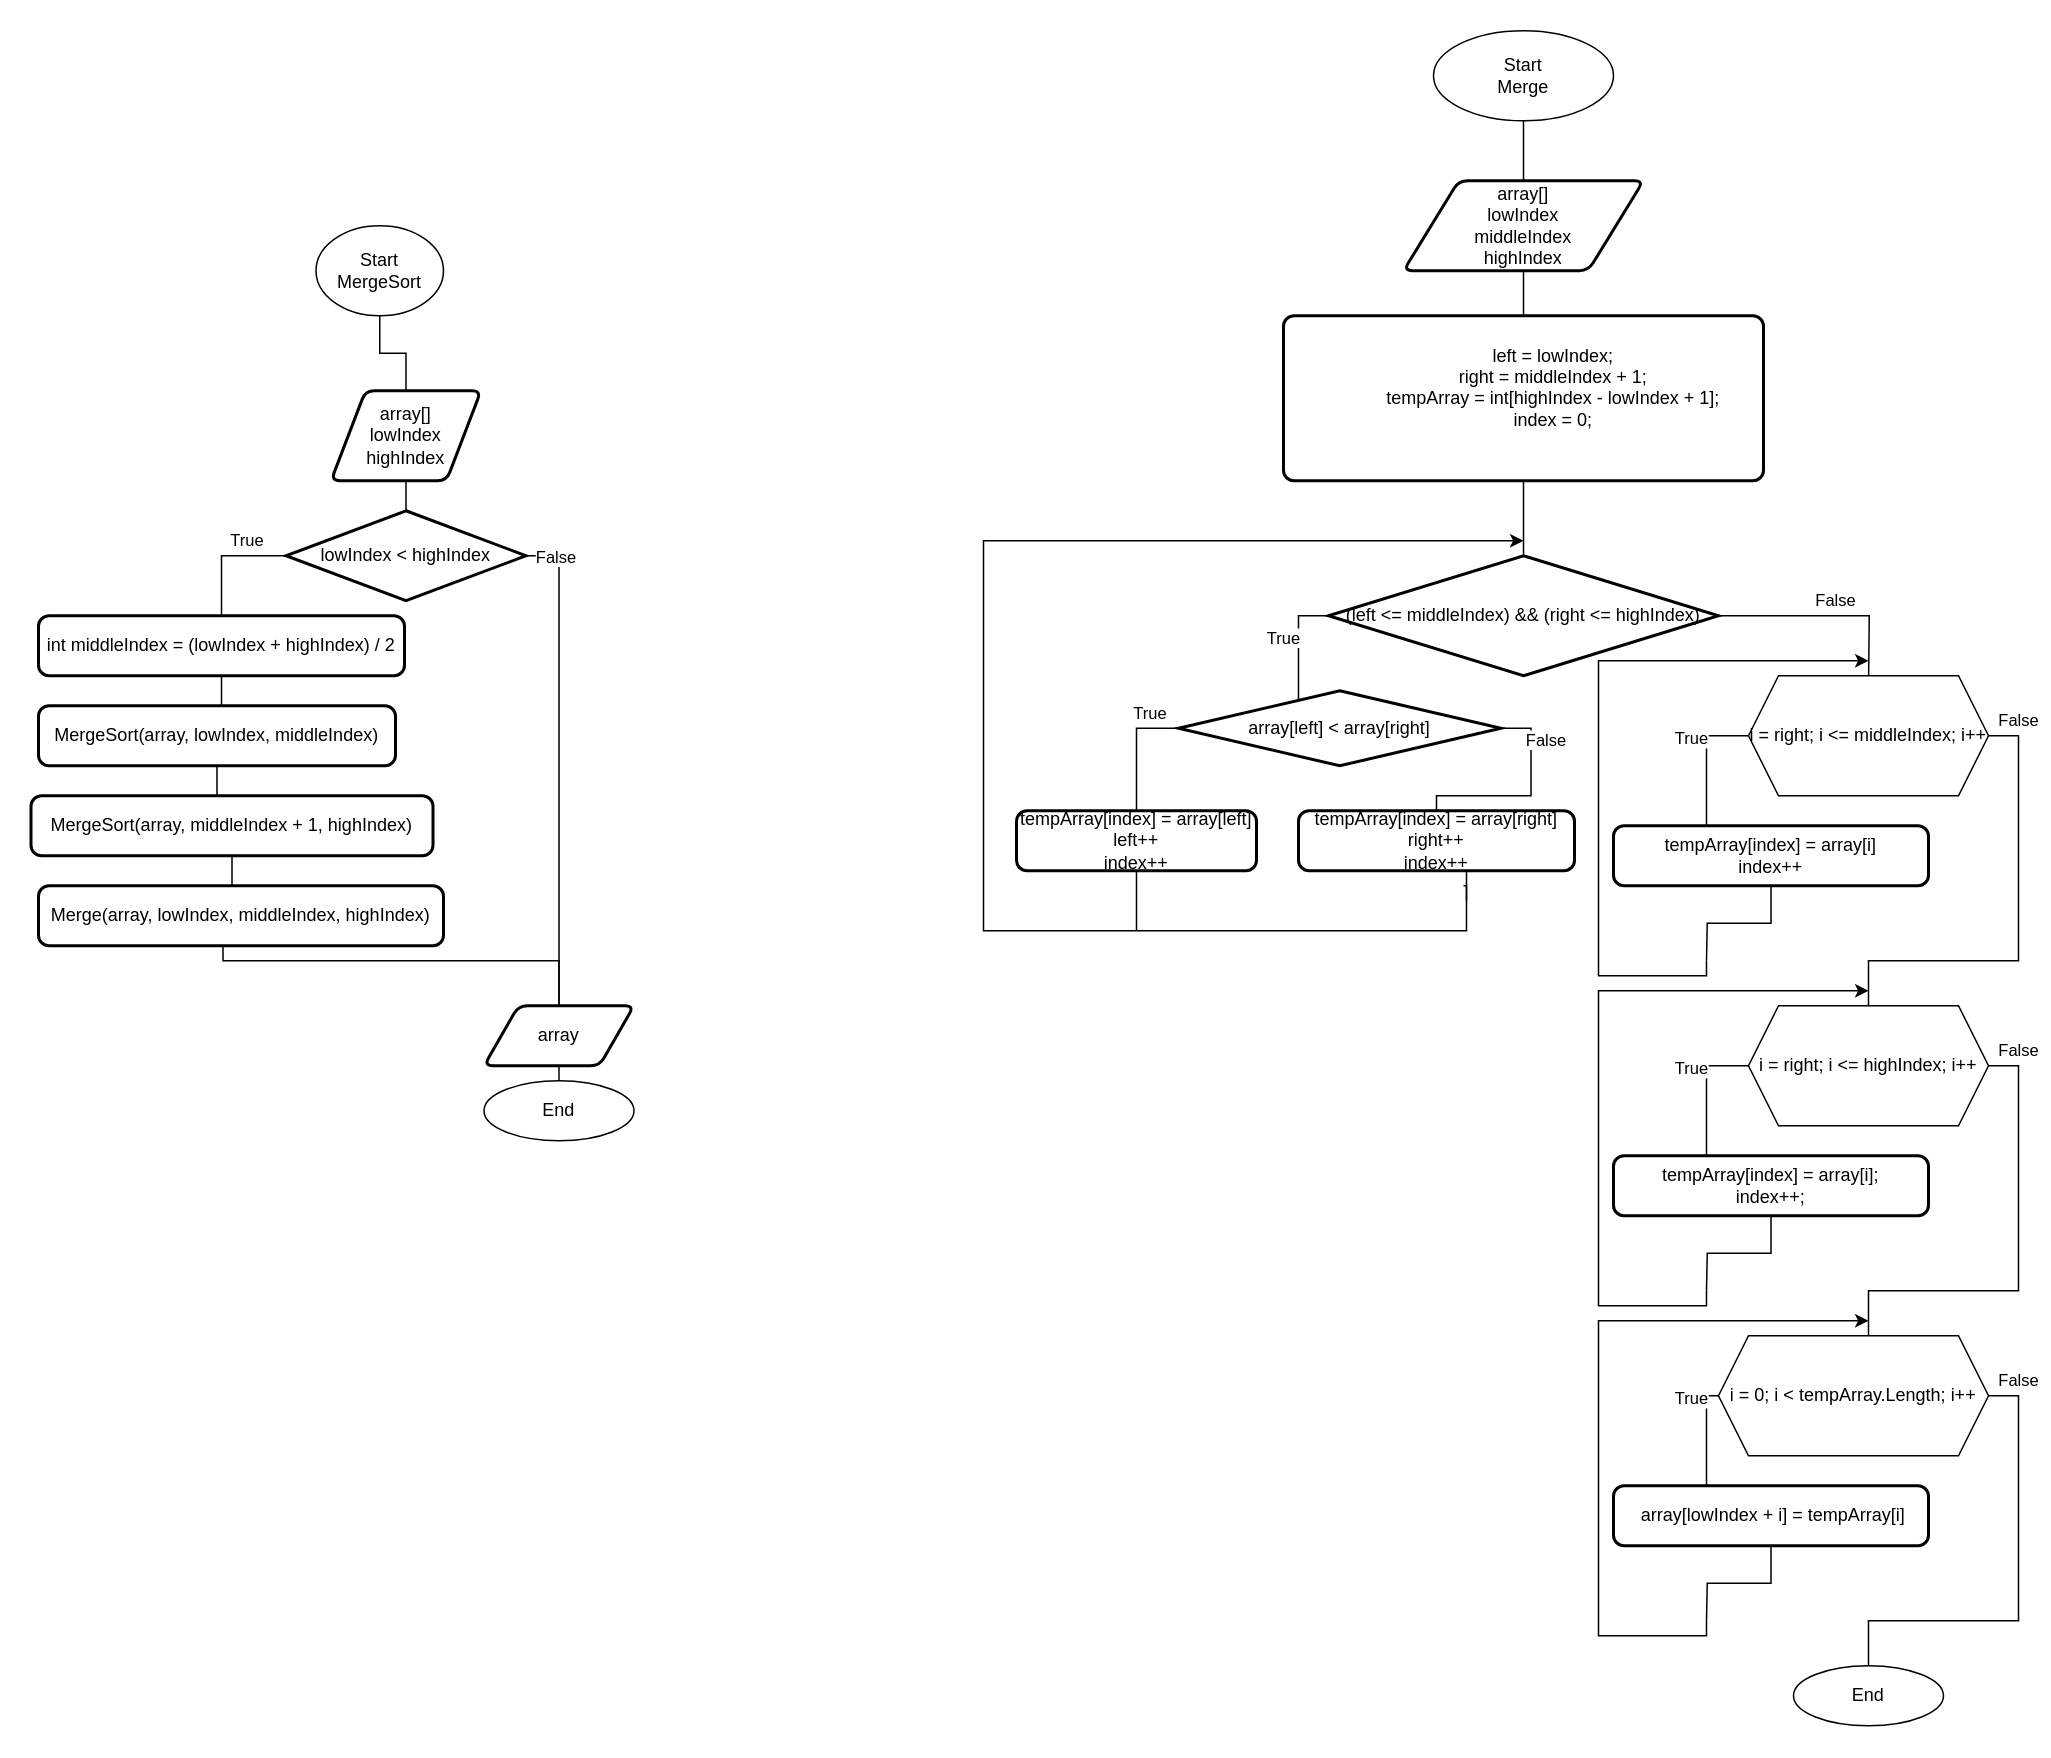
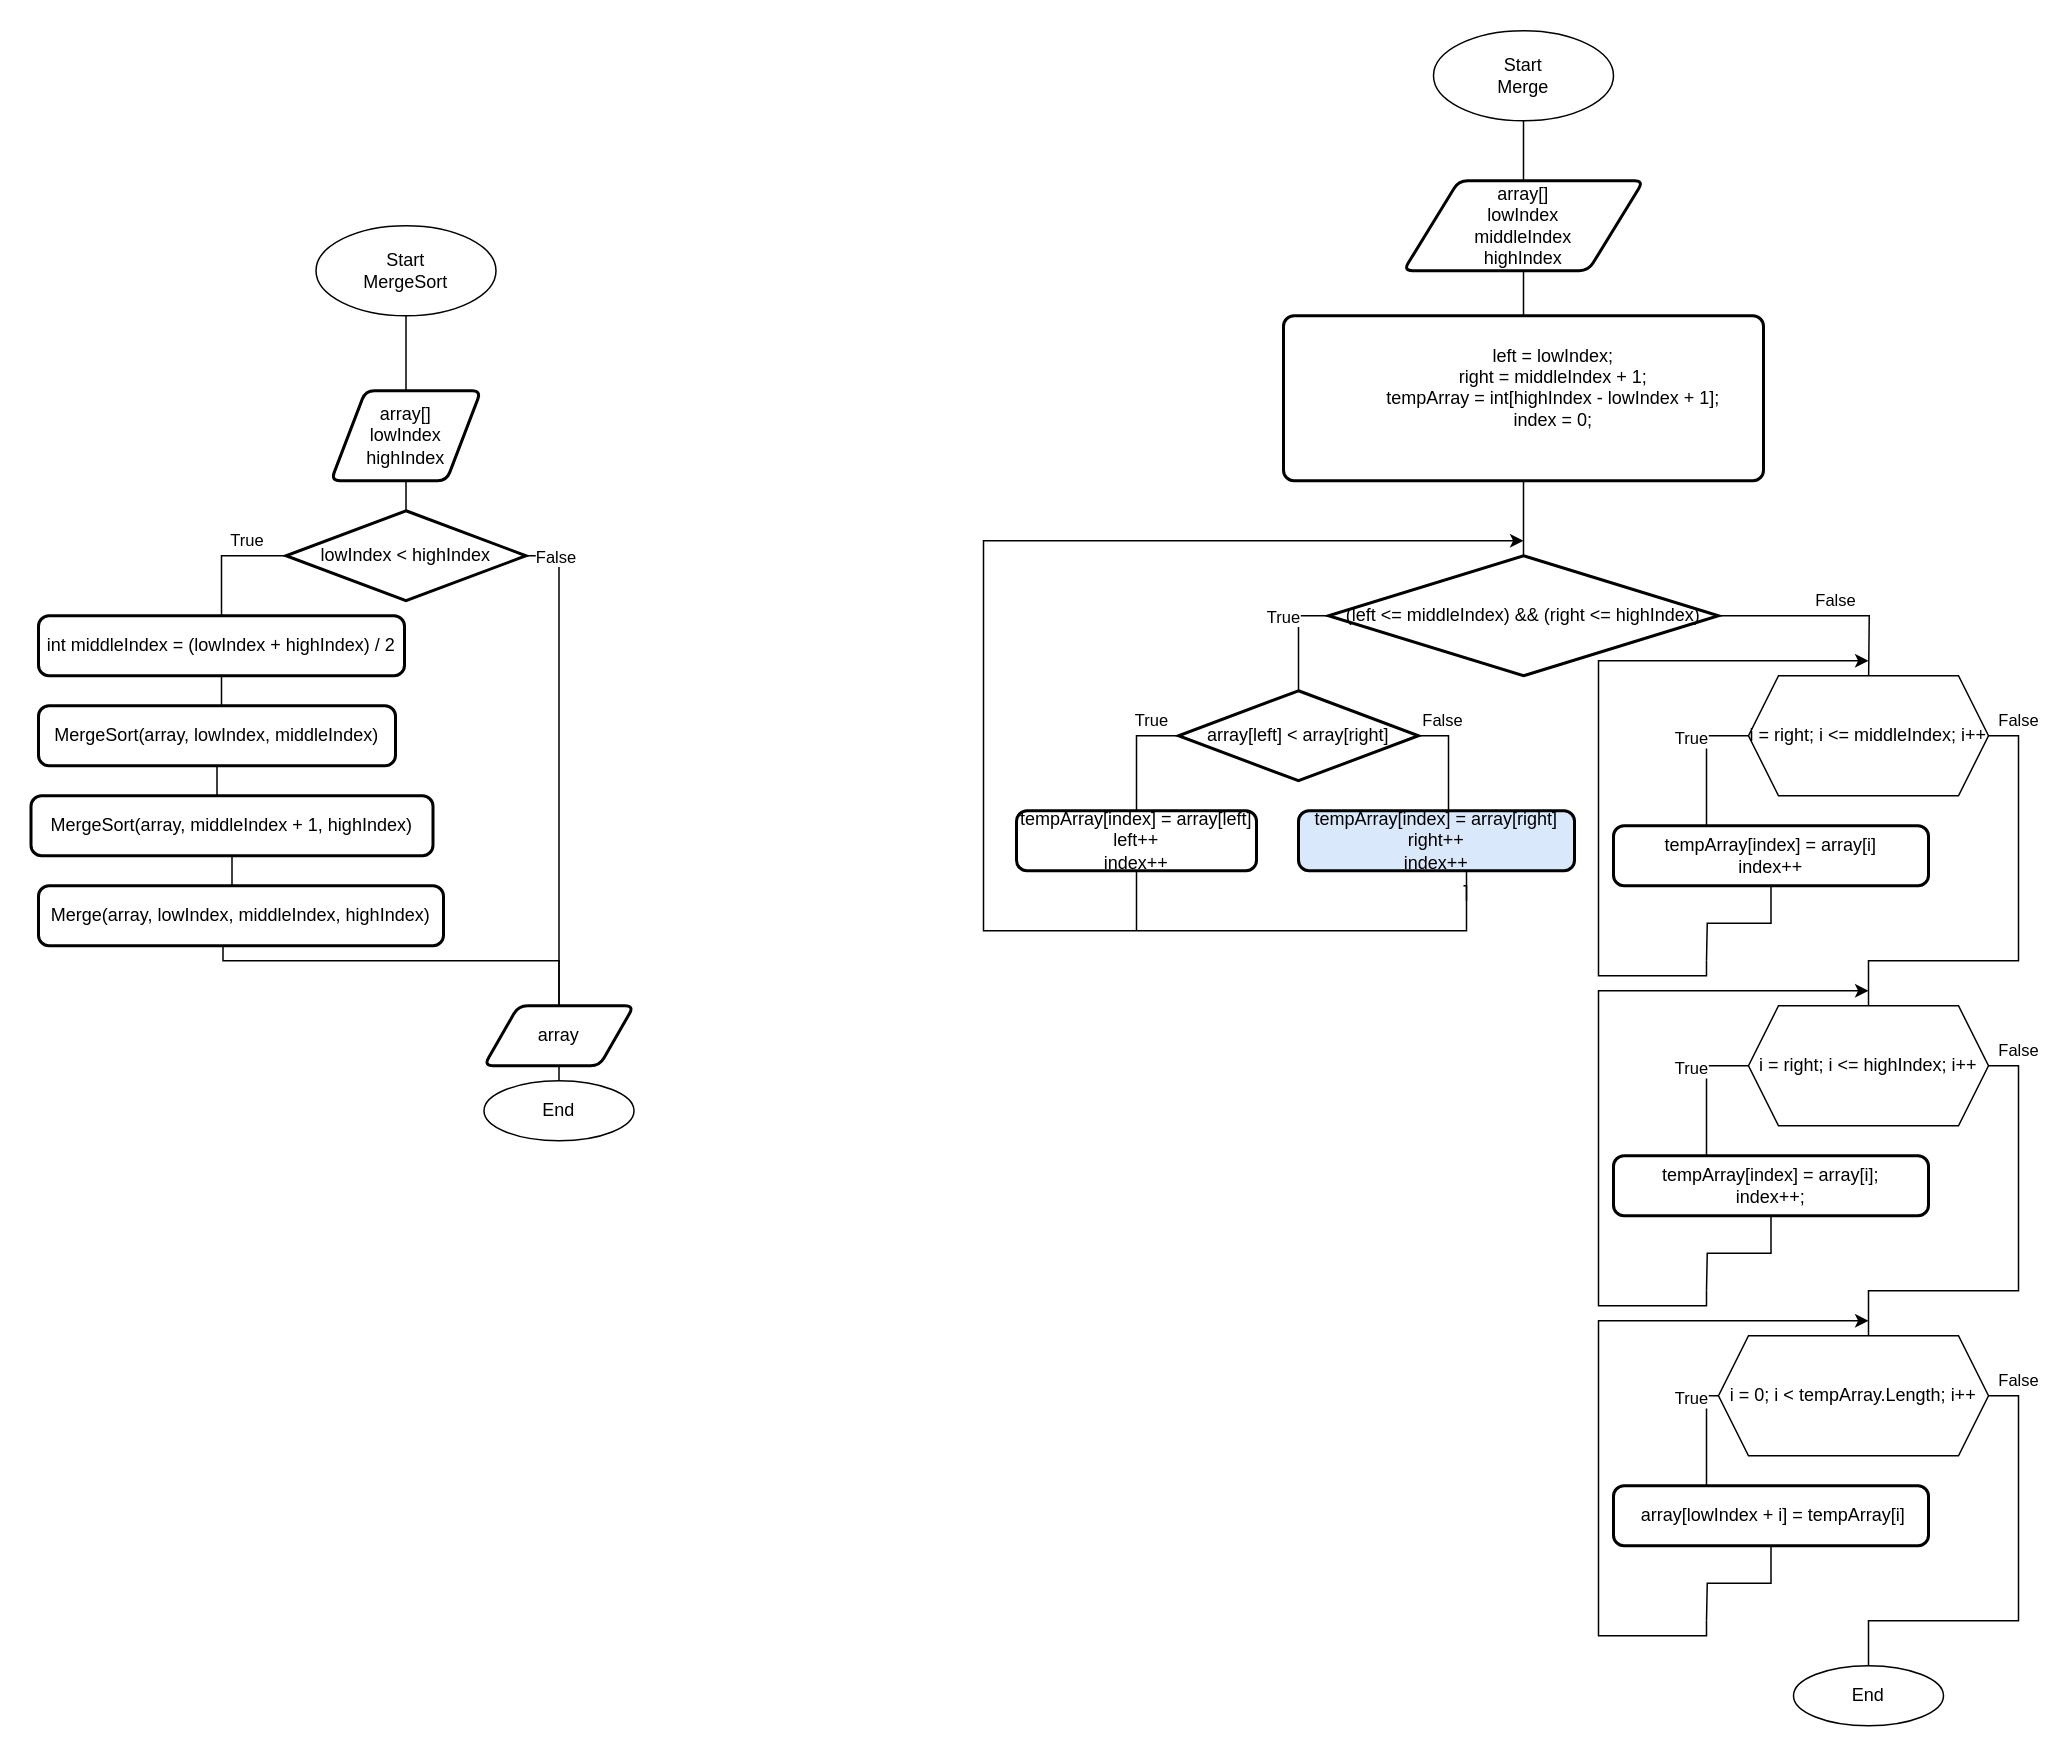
(380, 271) -> (406, 271)
(1340, 728) -> (1298, 736)
(1436, 841) -> (1436, 841)
